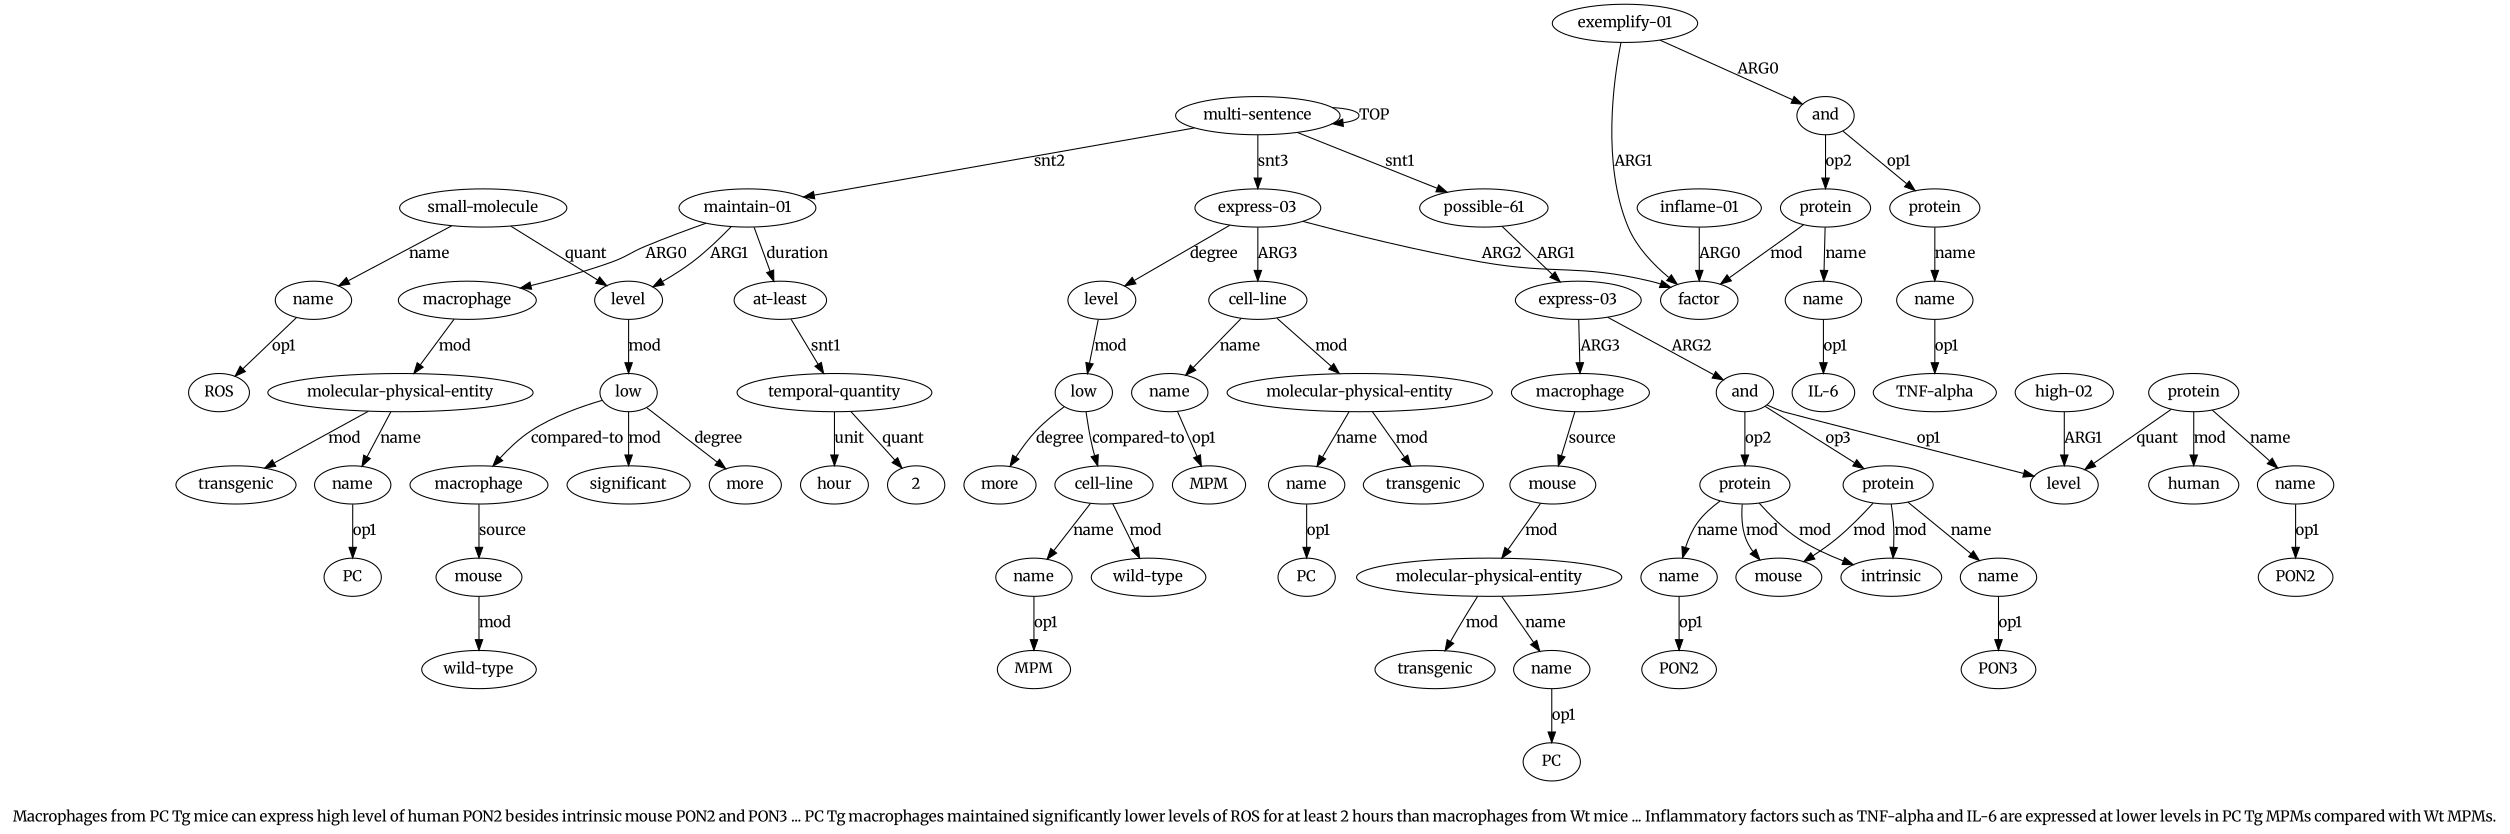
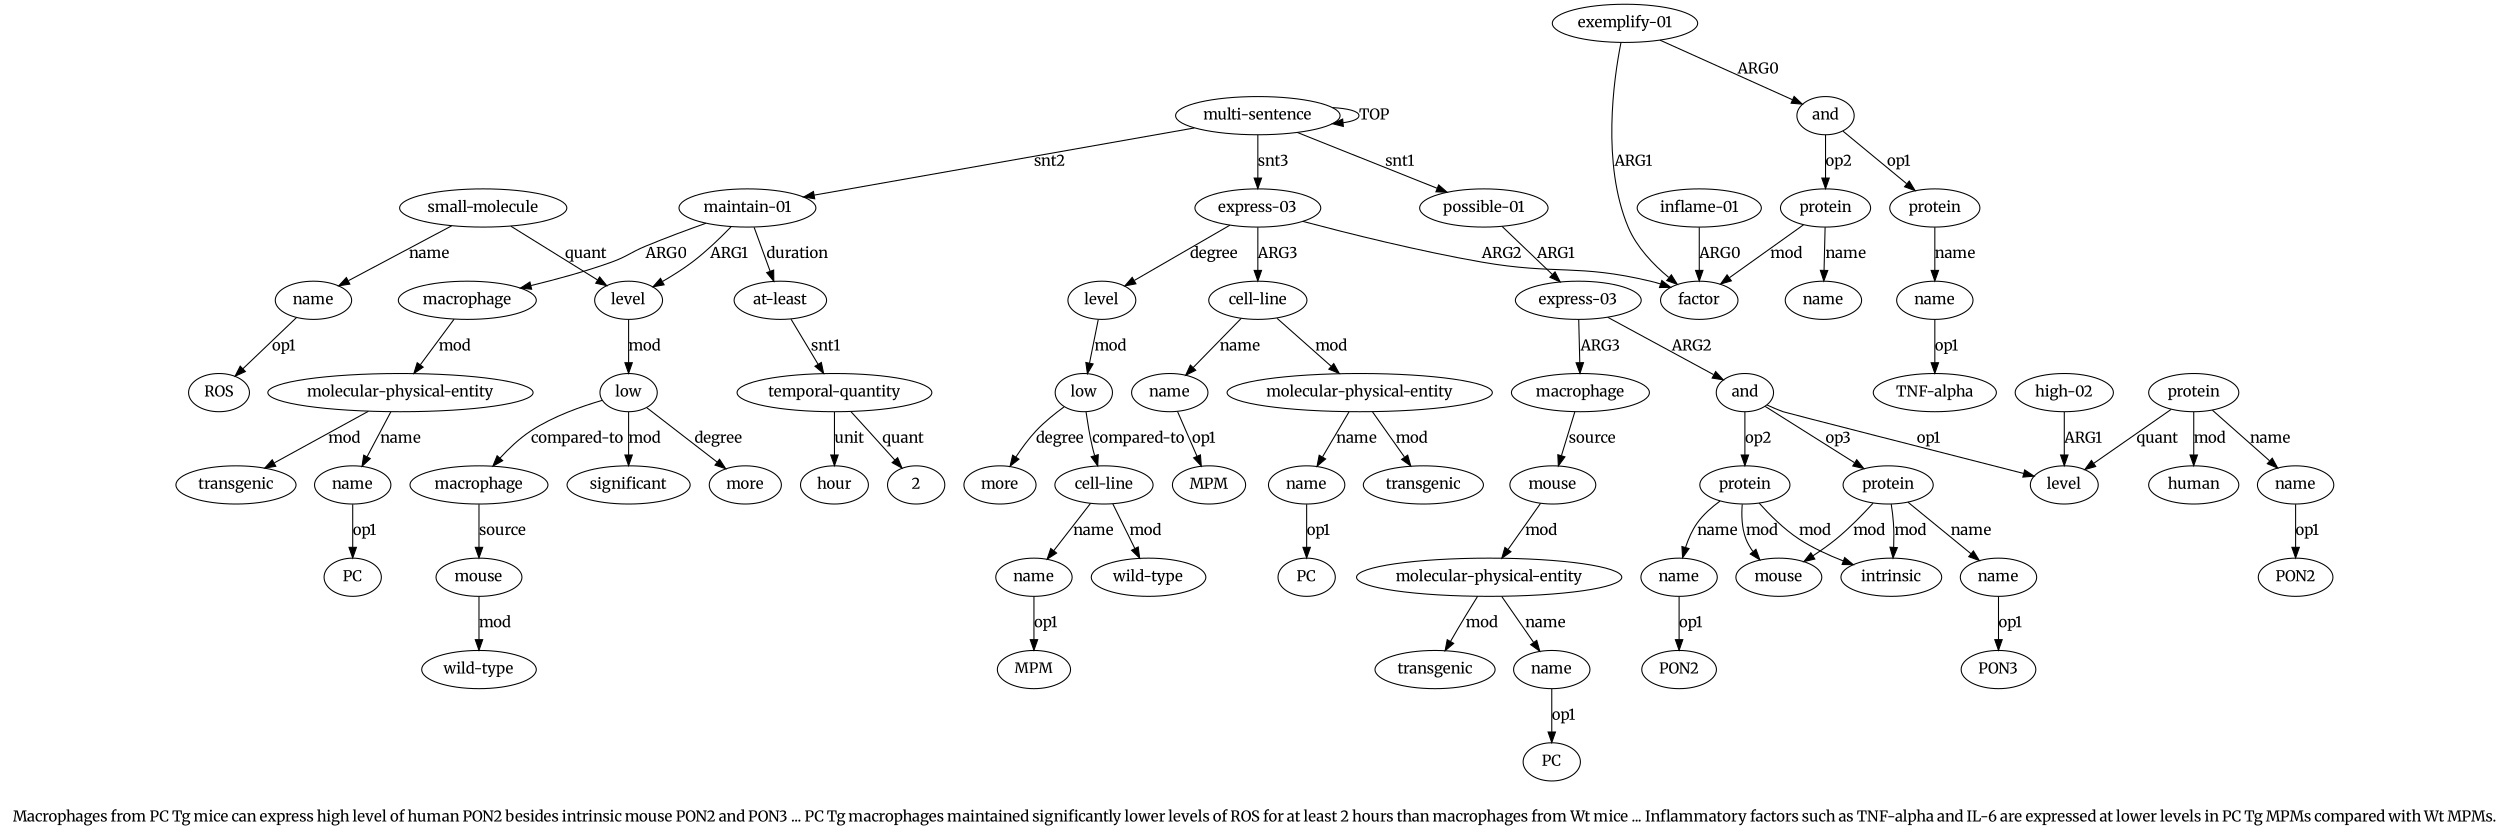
(1484, 208) -> (1484, 208)
(1823, 393) -> none
